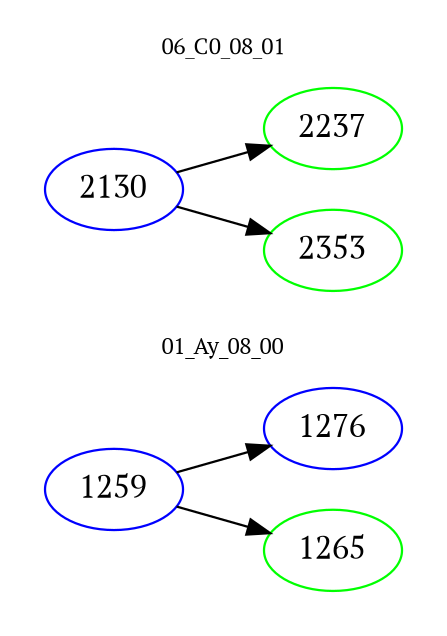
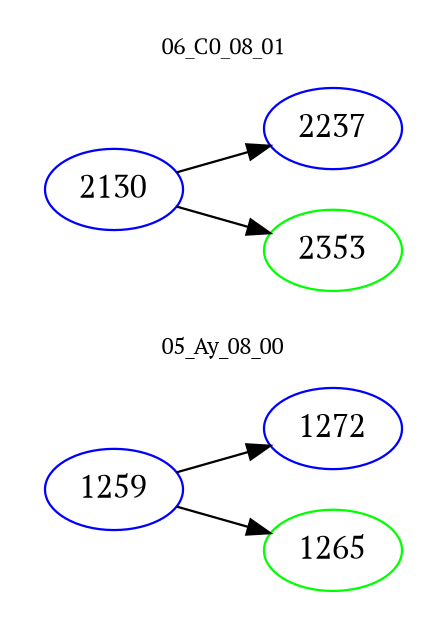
(333, 129) -> (333, 129)
(224, 348) -> (224, 348)
(333, 429) -> (333, 429)
